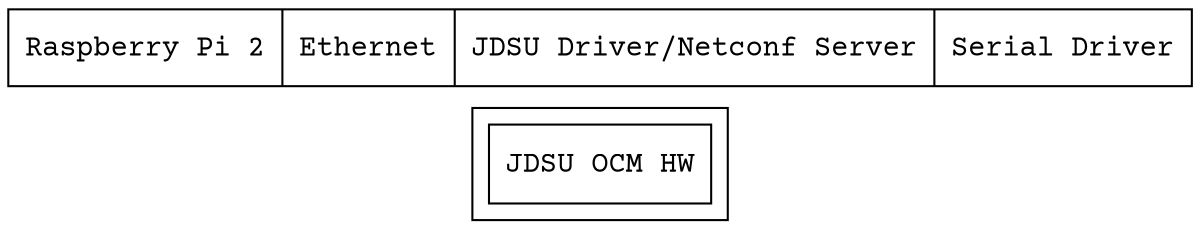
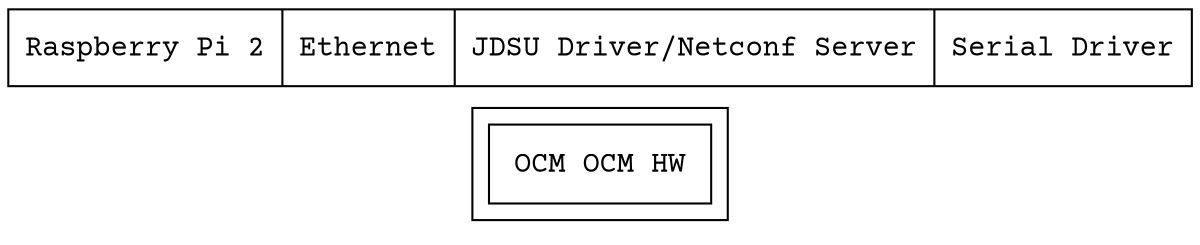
(600, 164) -> (600, 164)
